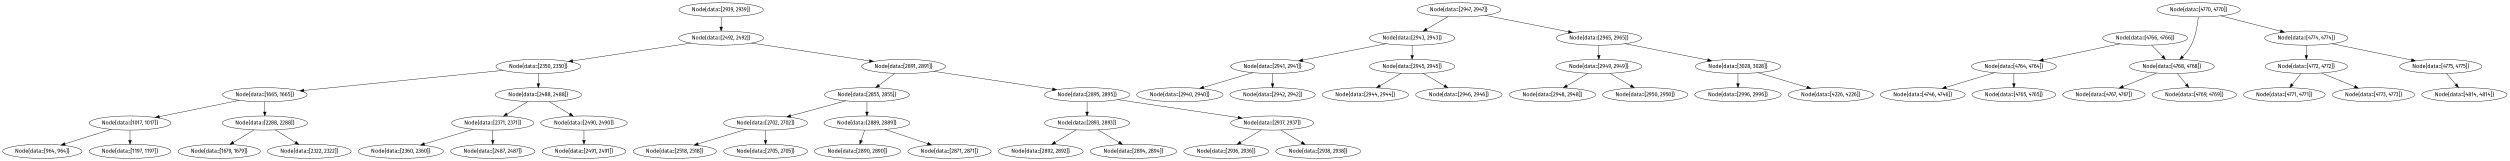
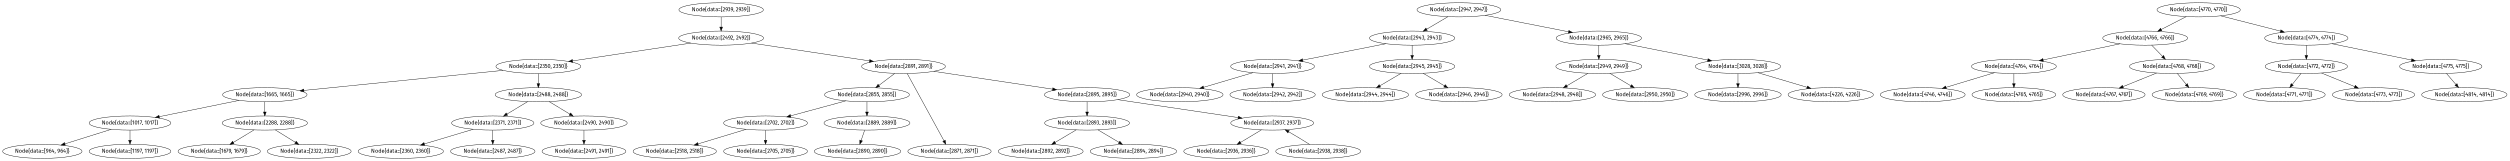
(2194, 38) -> (2174, 23)
(1291, 136) -> (1299, 138)
(906, 137) -> (926, 107)
